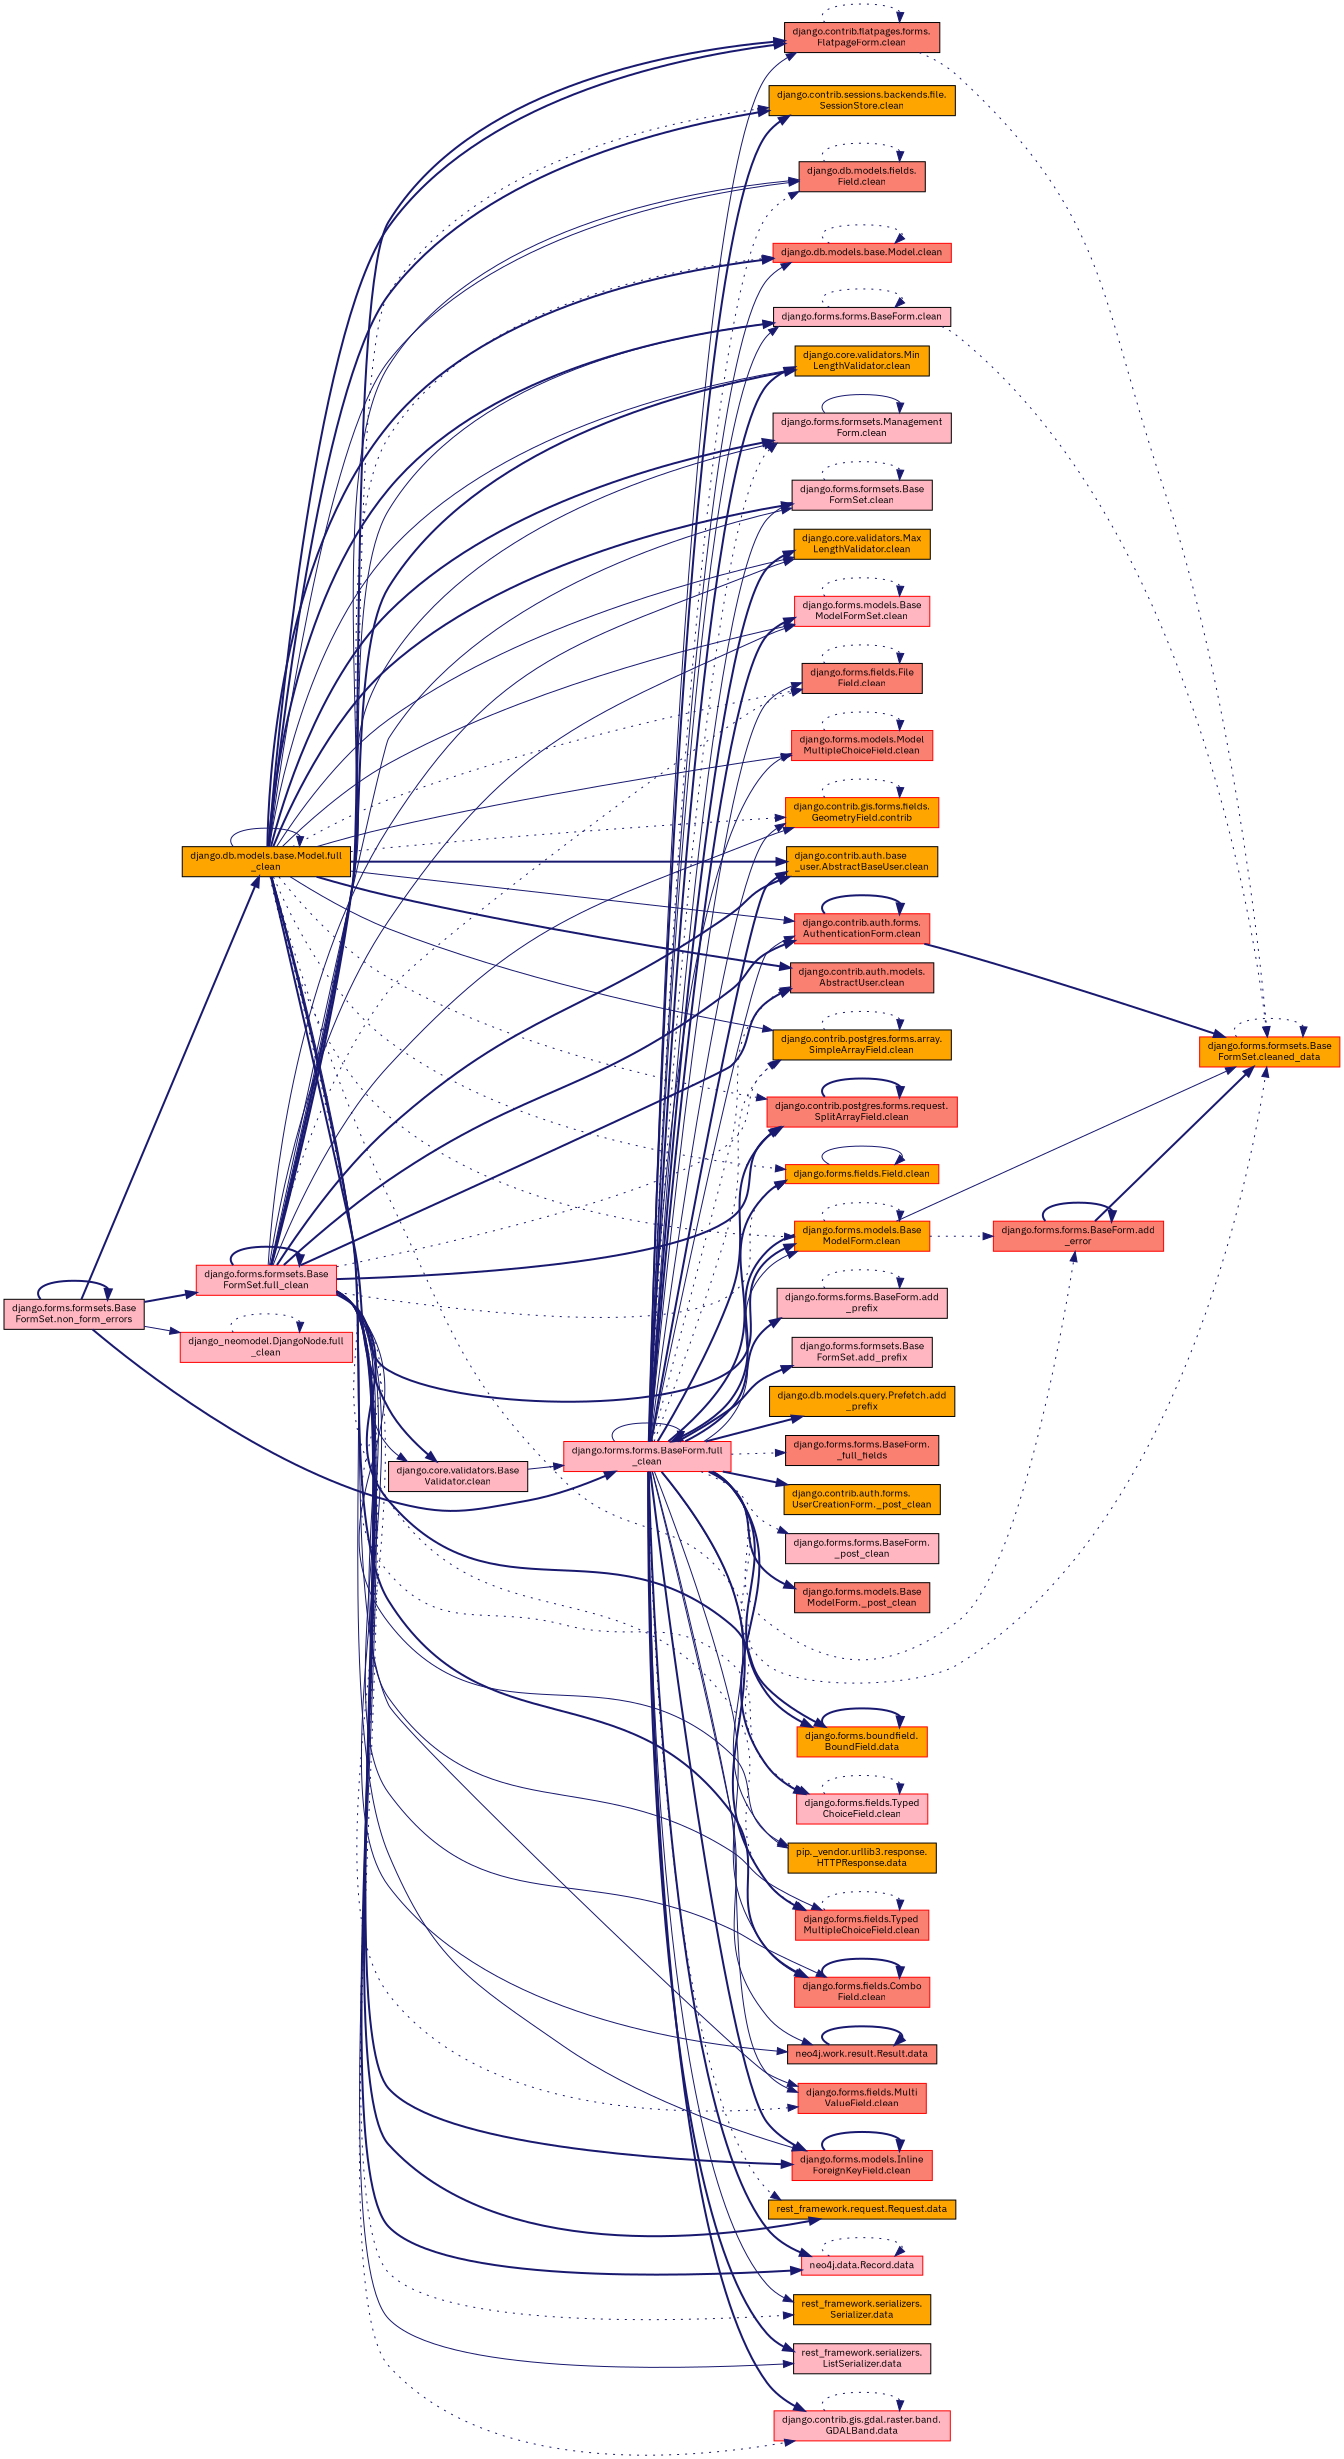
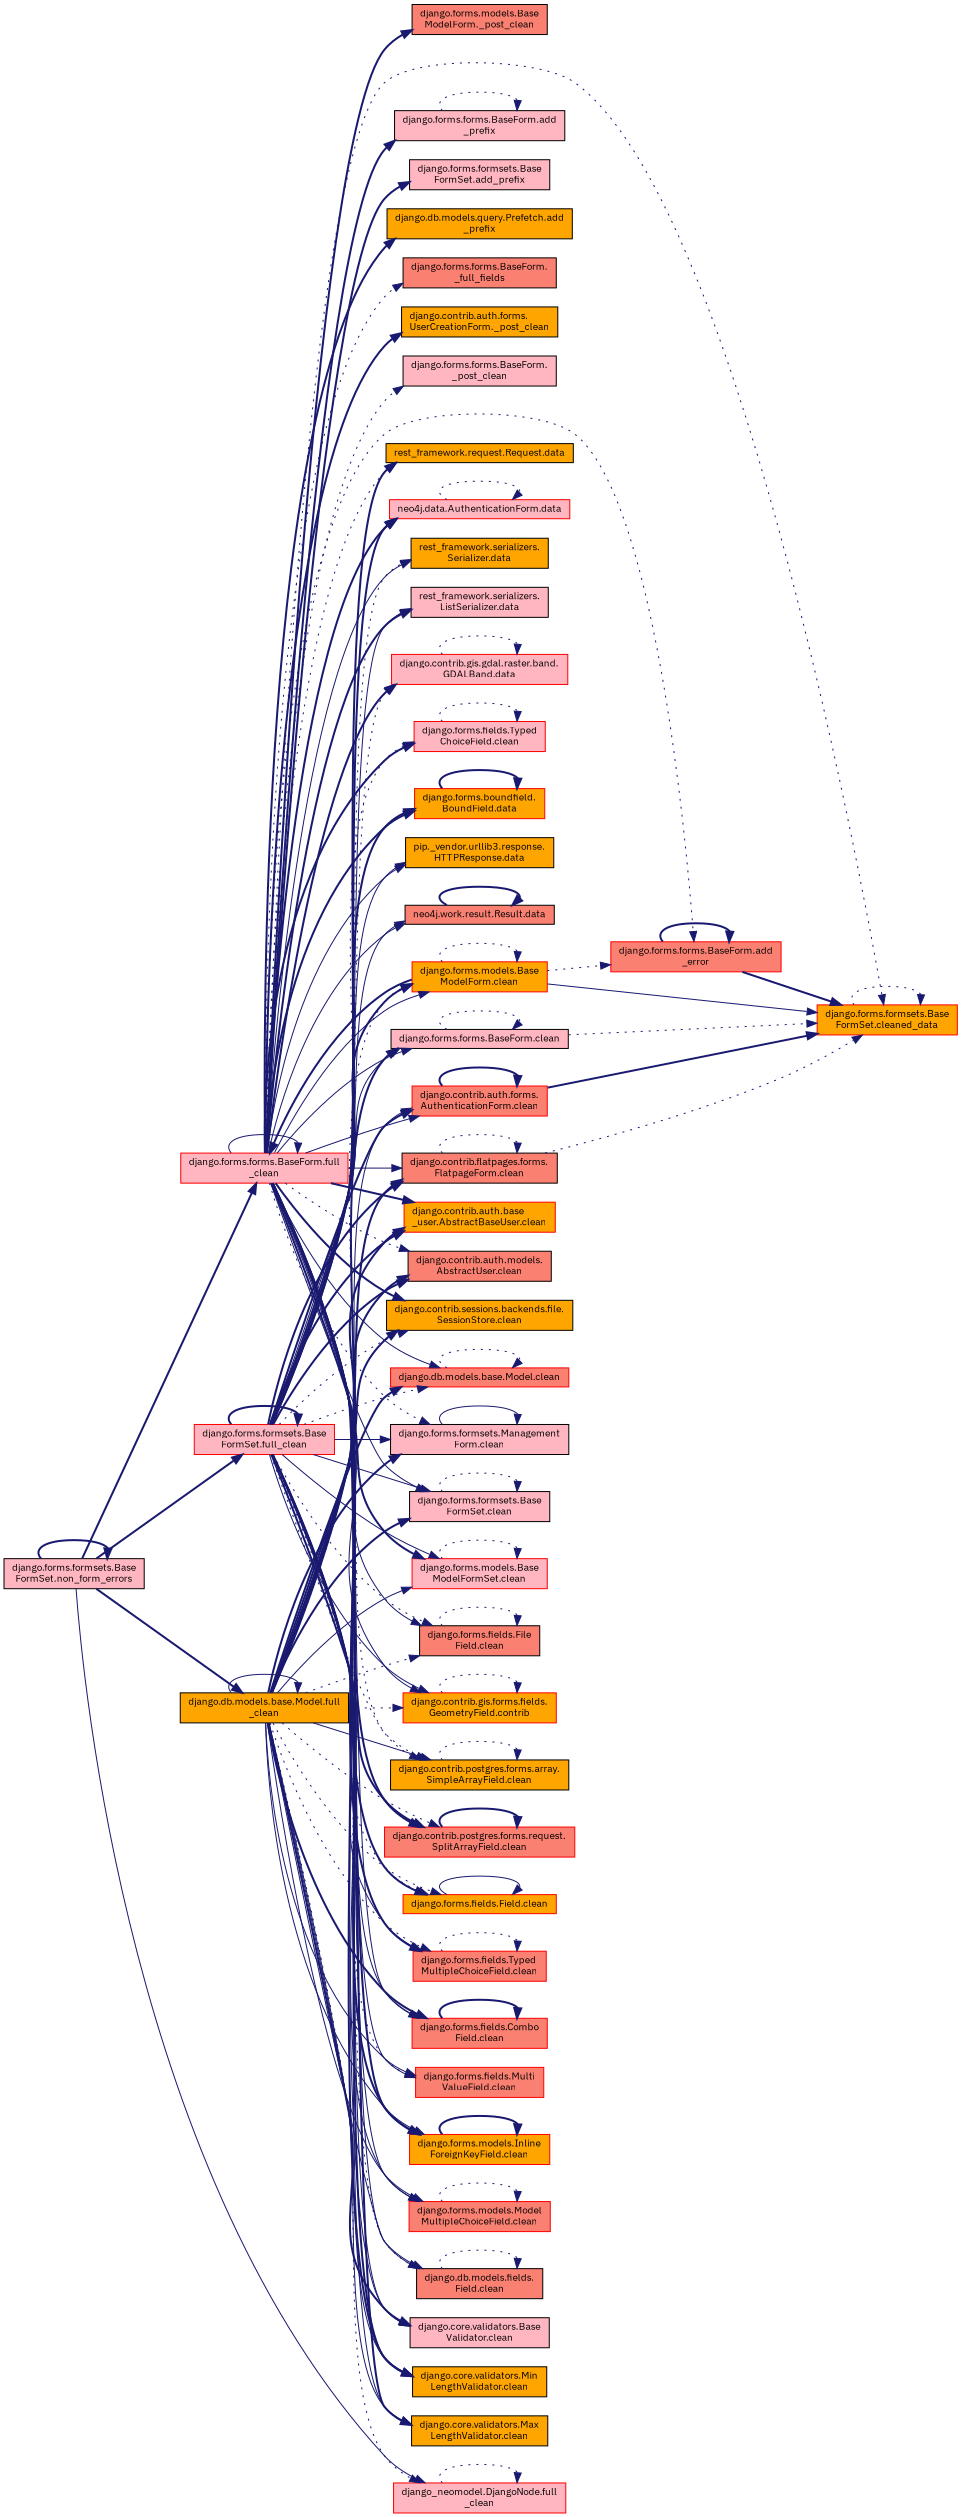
(862, 862) -> (480, 1217)
(484, 1386) -> (348, 2105)
(541, 1468) -> (351, 1751)
none -> (354, 1827)
(862, 2166) -> (480, 2149)
(862, 2266) -> (480, 509)
